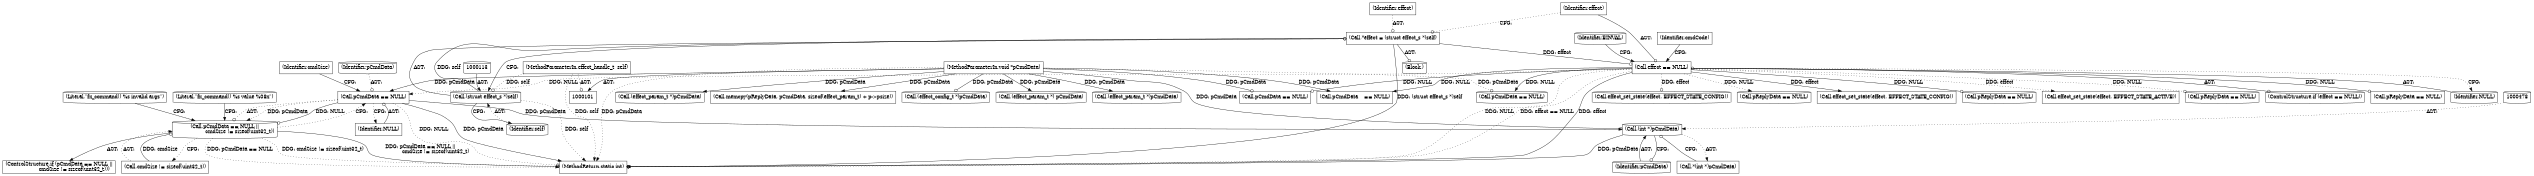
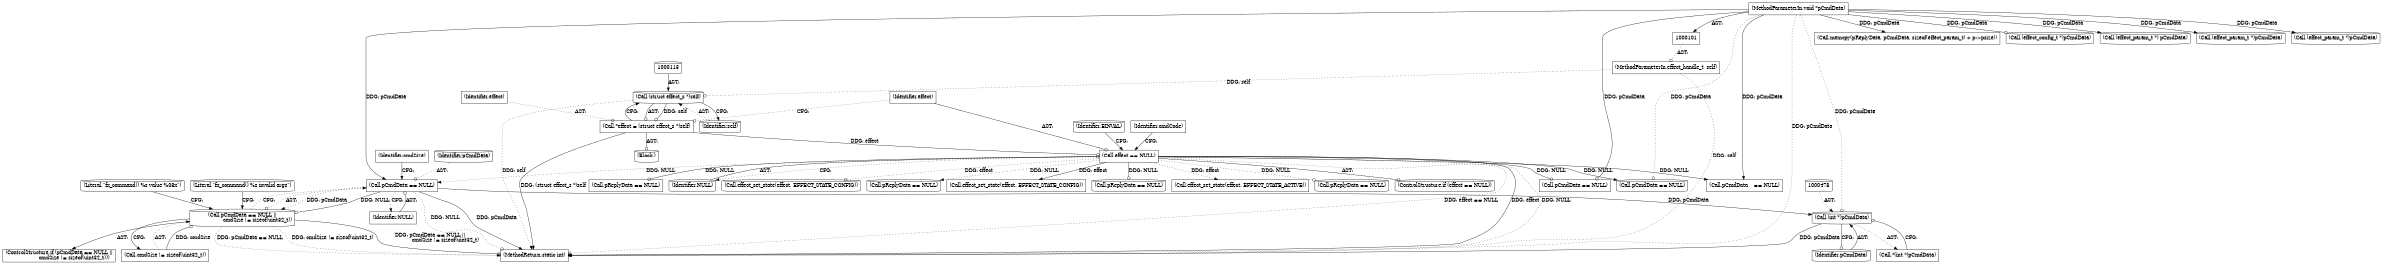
(580, 81) -> (1677, 52)
(1327, 119) -> (1834, 110)
(184, 147) -> (154, 224)
